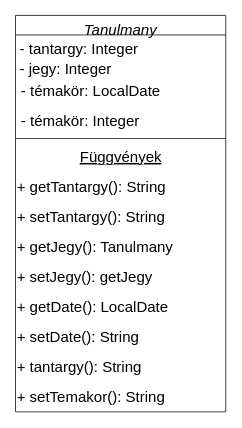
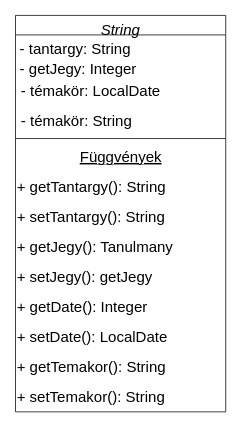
(120, 30) -> (120, 30)
(93, 49) -> (87, 49)
(77, 69) -> (89, 69)
(87, 120) -> (80, 120)
(101, 306) -> (95, 306)
(89, 336) -> (101, 336)
(93, 366) -> (101, 366)
